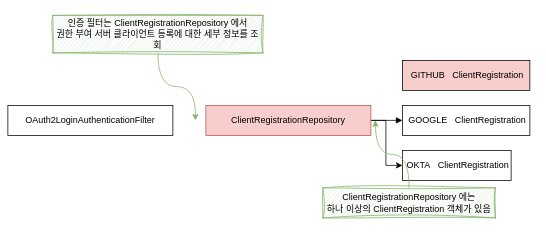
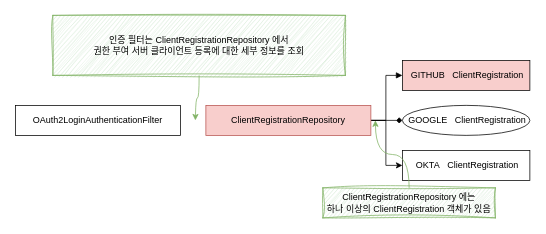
(158, 34) -> (199, 45)
none -> (390, 75)
(90, 120) -> (98, 120)
(394, 120) -> (394, 120)
(466, 120) -> (466, 120)
(457, 165) -> (466, 165)
